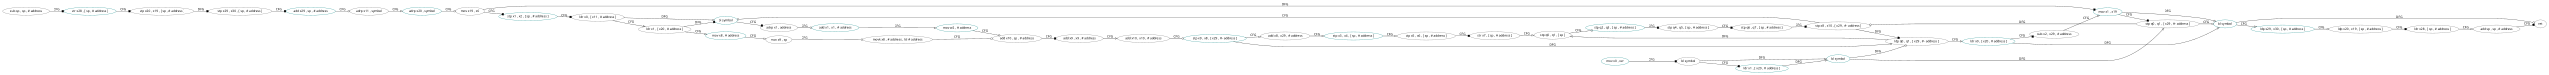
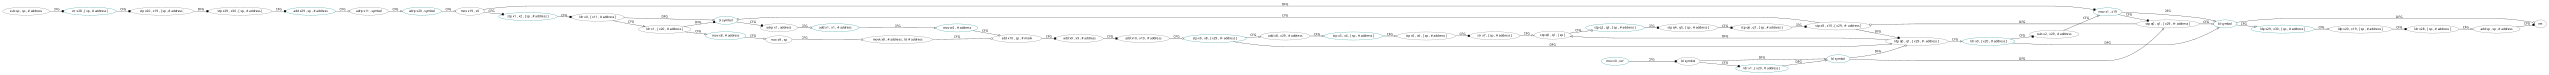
(1017, 38) -> (1017, 38)
(1109, 38) -> (1109, 38)
